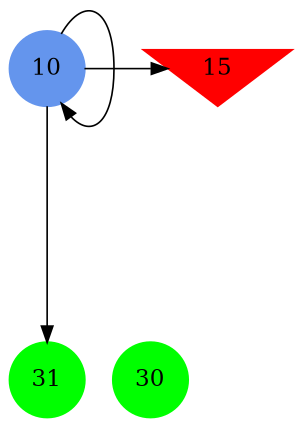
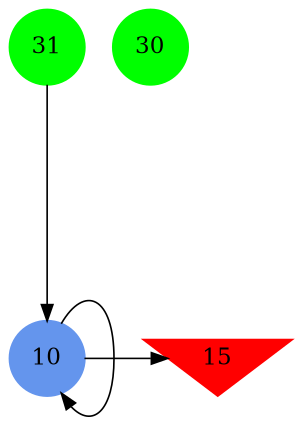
(47, 216) -> (47, 195)
